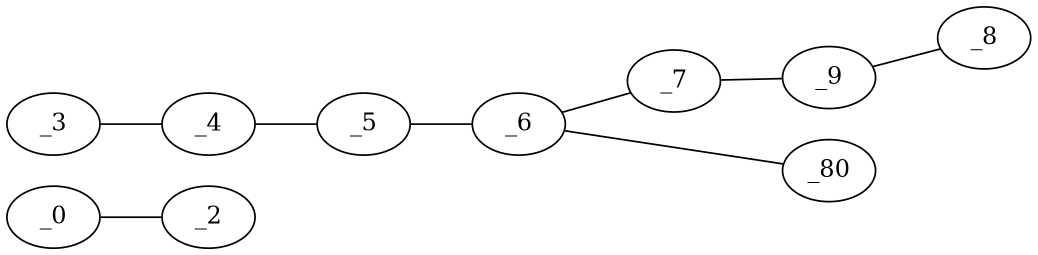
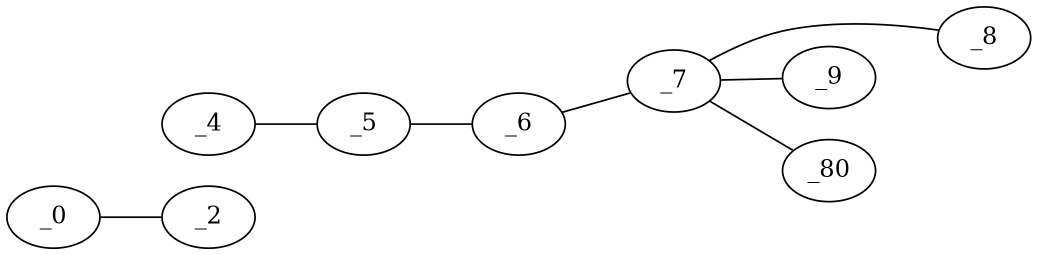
(907, 58) -> (821, 25)
(53, 124) -> none
(674, 147) -> (752, 126)
